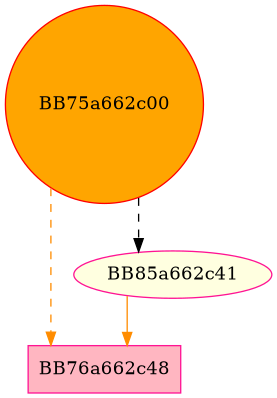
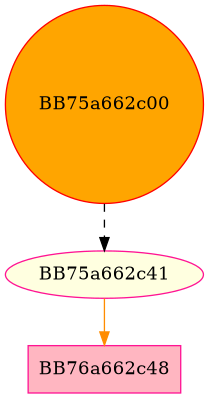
(51, 260) -> none
(173, 275) -> (104, 275)
